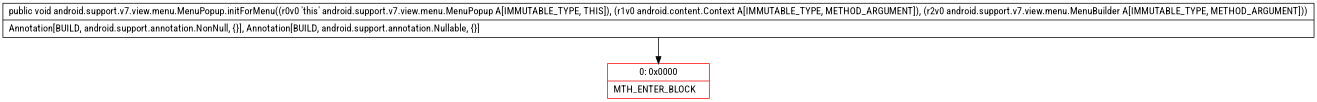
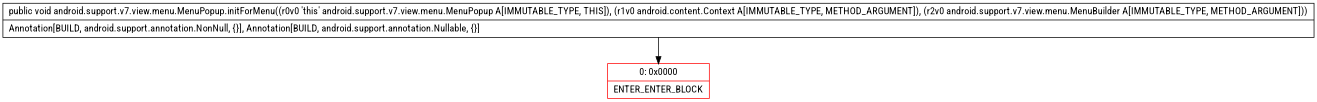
(655, 89) -> (658, 89)
